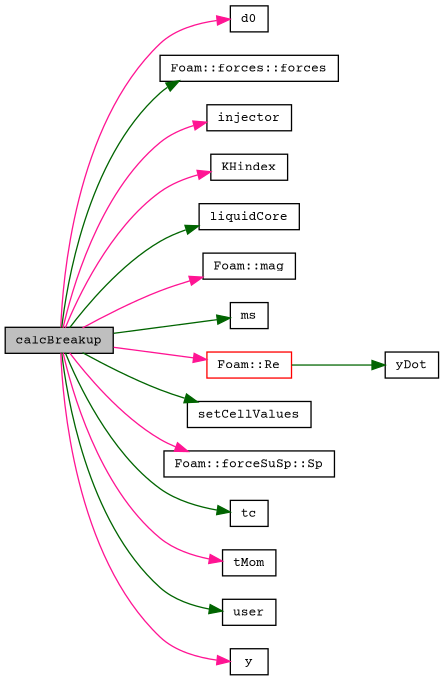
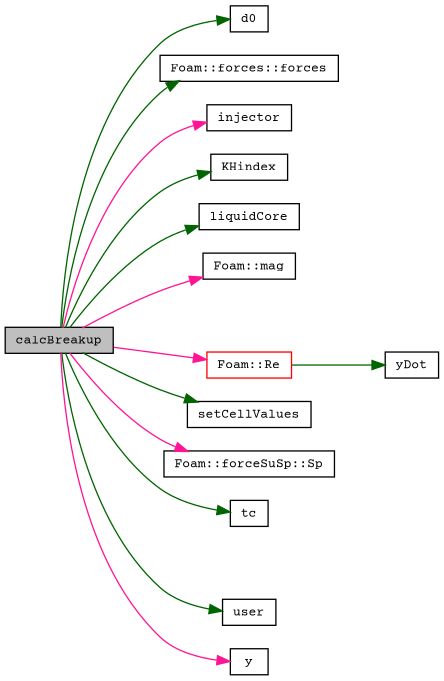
(96, 147) -> (96, 147)
(116, 237) -> (116, 237)
(249, 316) -> none
(249, 563) -> none
